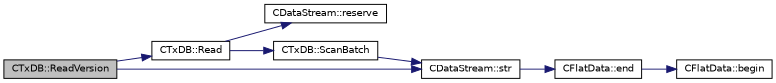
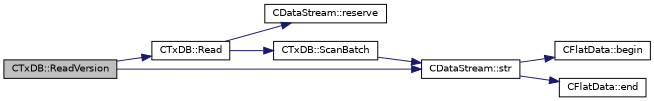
(654, 69) -> (532, 60)
